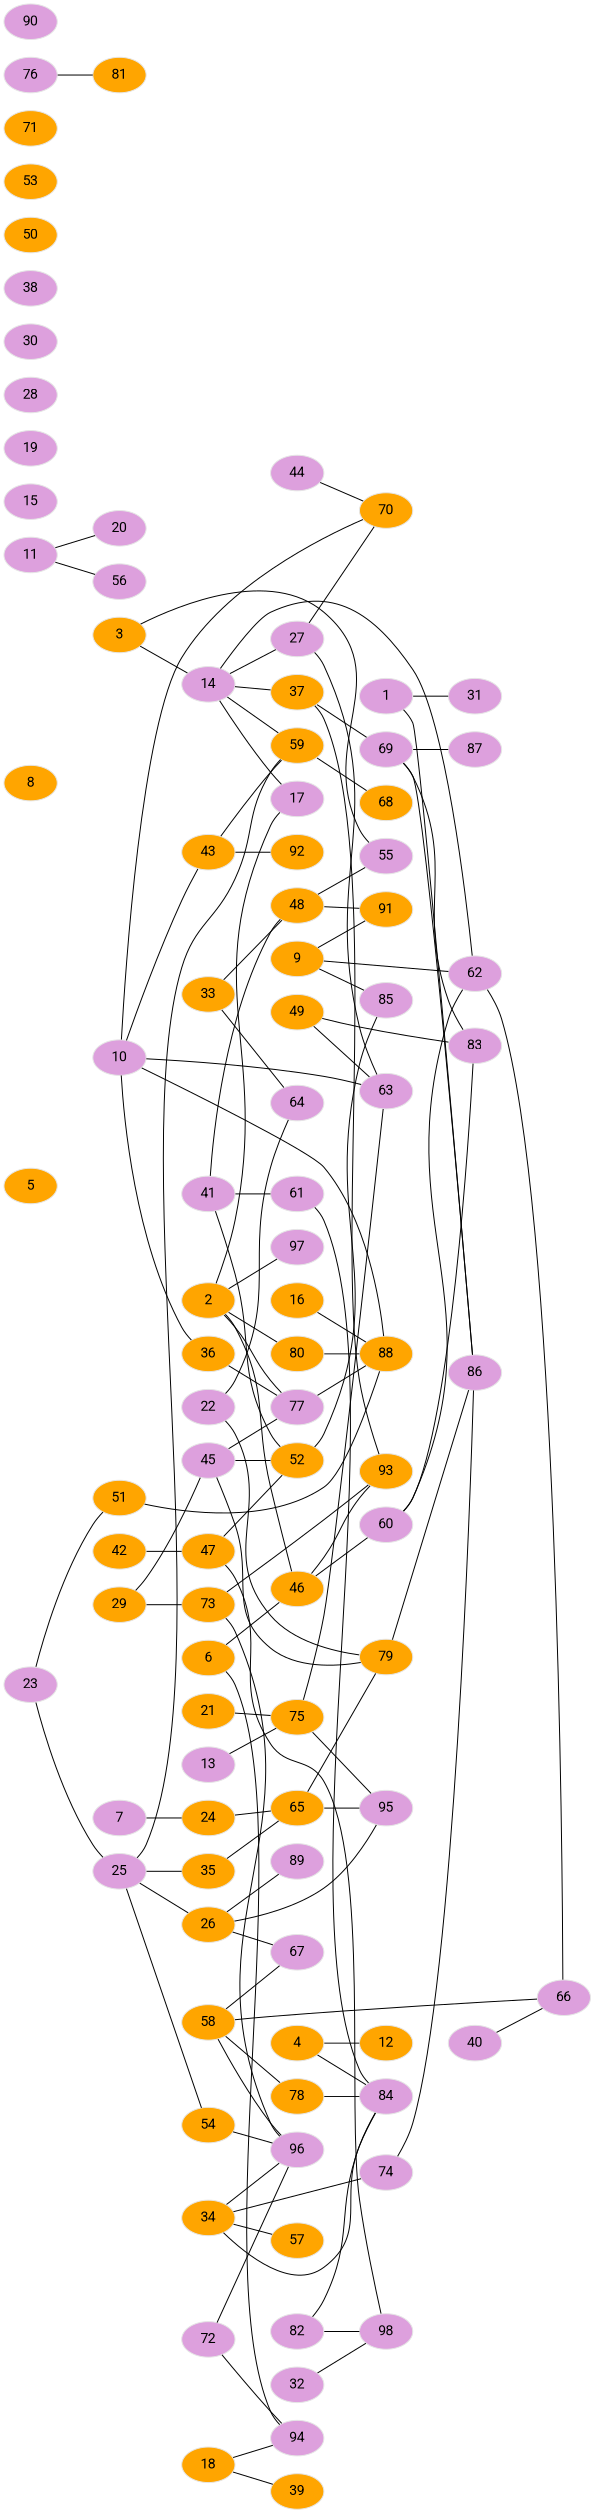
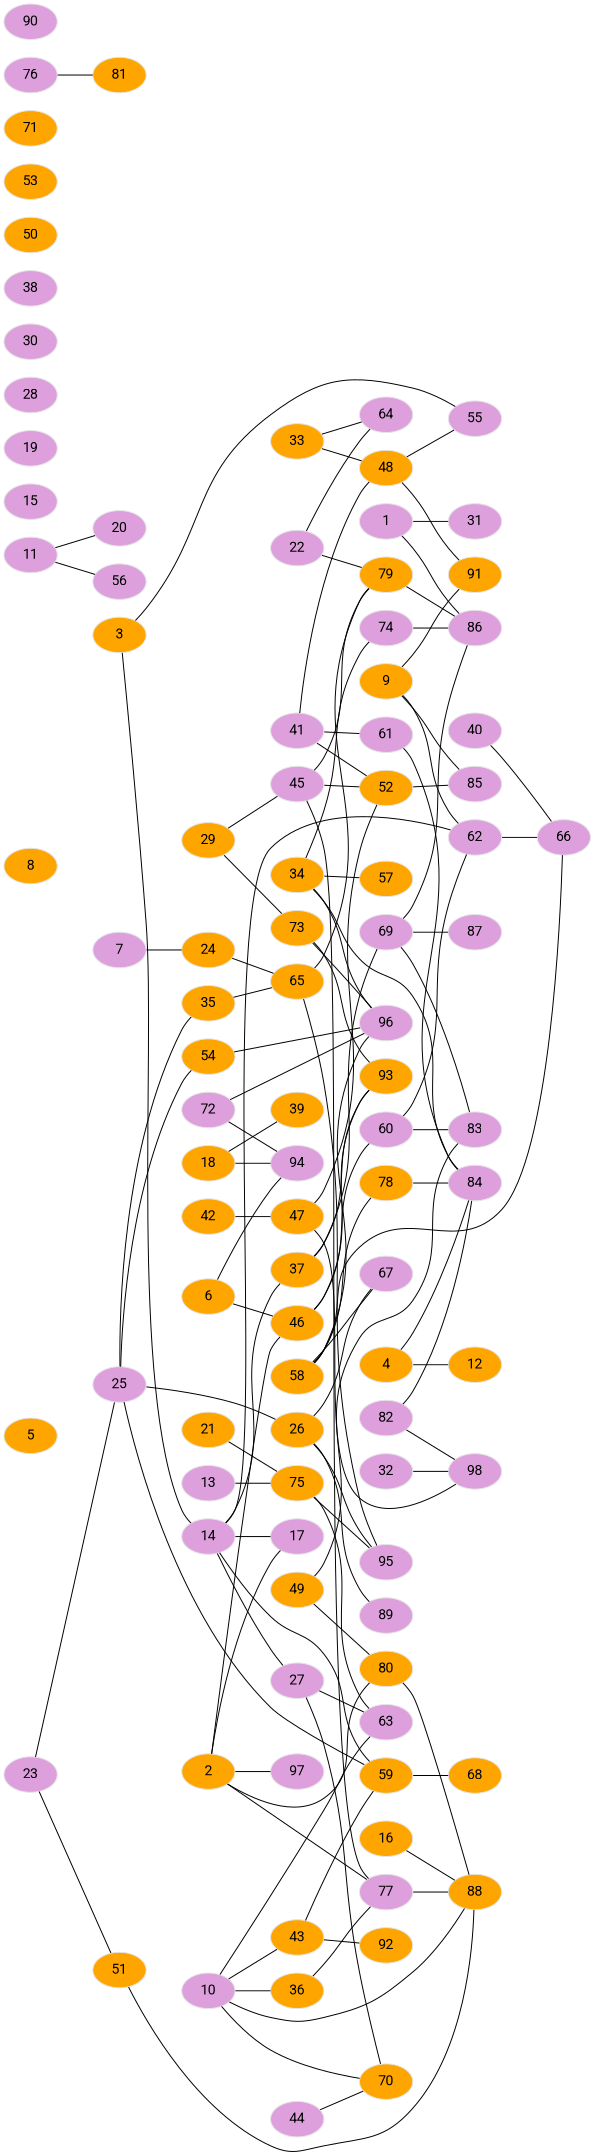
(342, 1052) -> (349, 1636)
